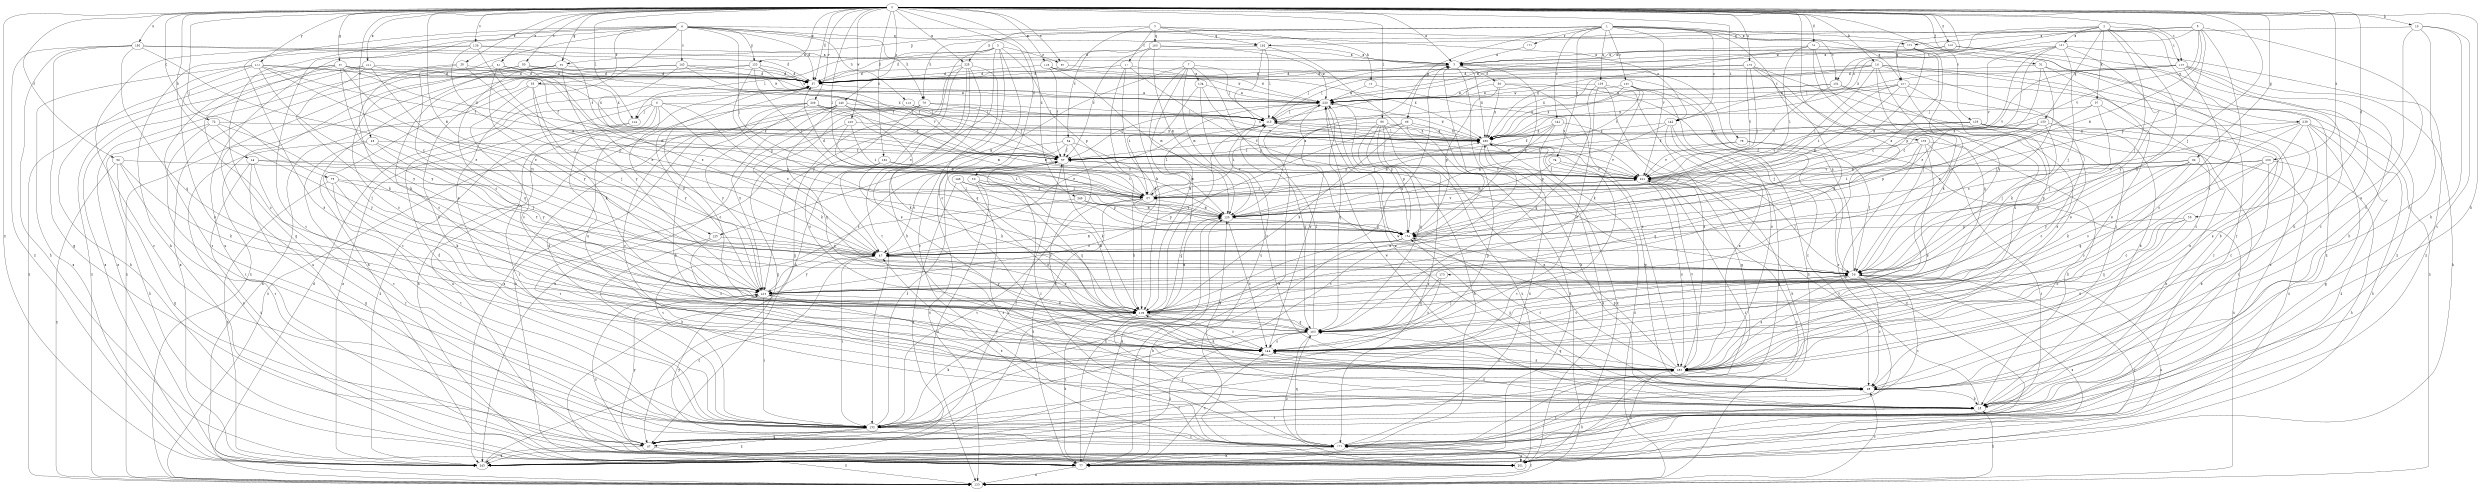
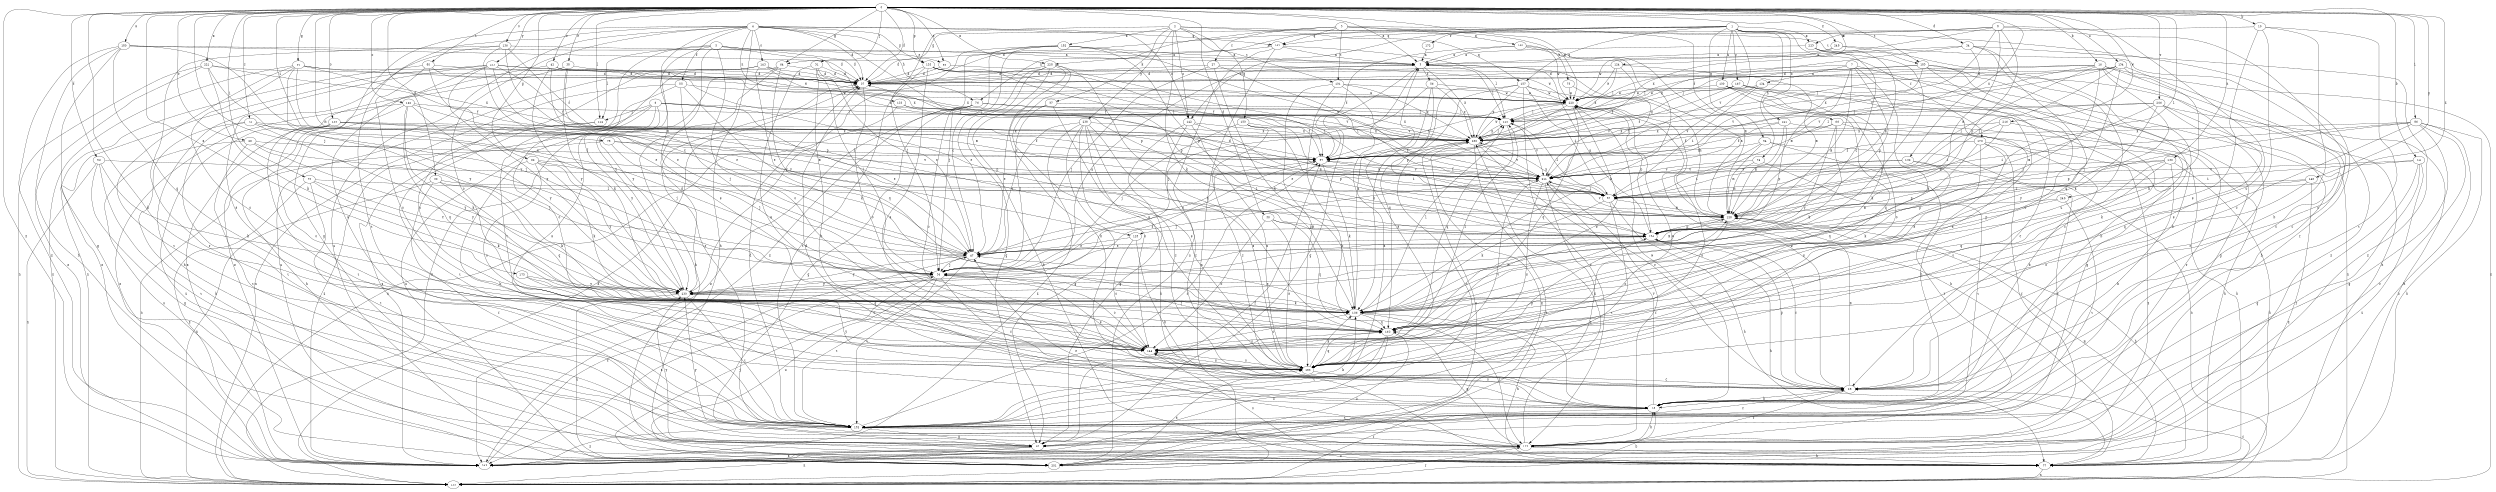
none -> (1770, 10)
none -> (1818, 422)
